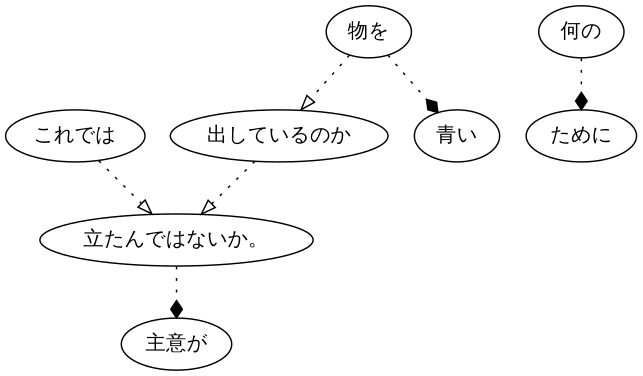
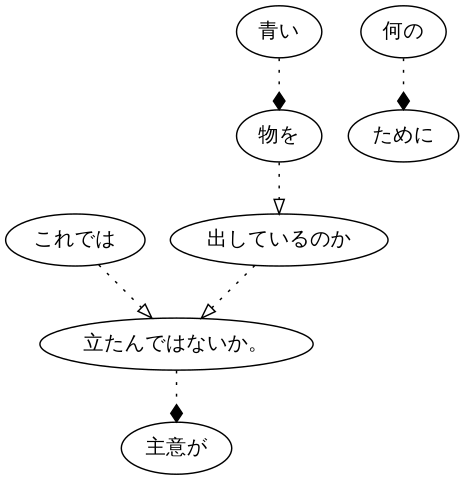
(407, 77) -> (279, 75)
